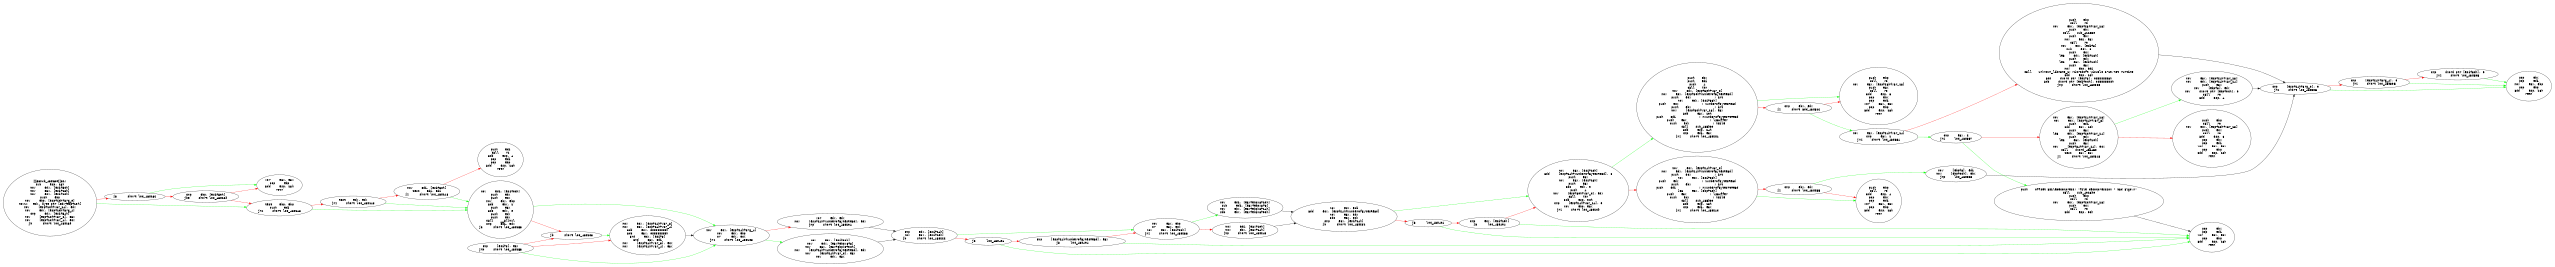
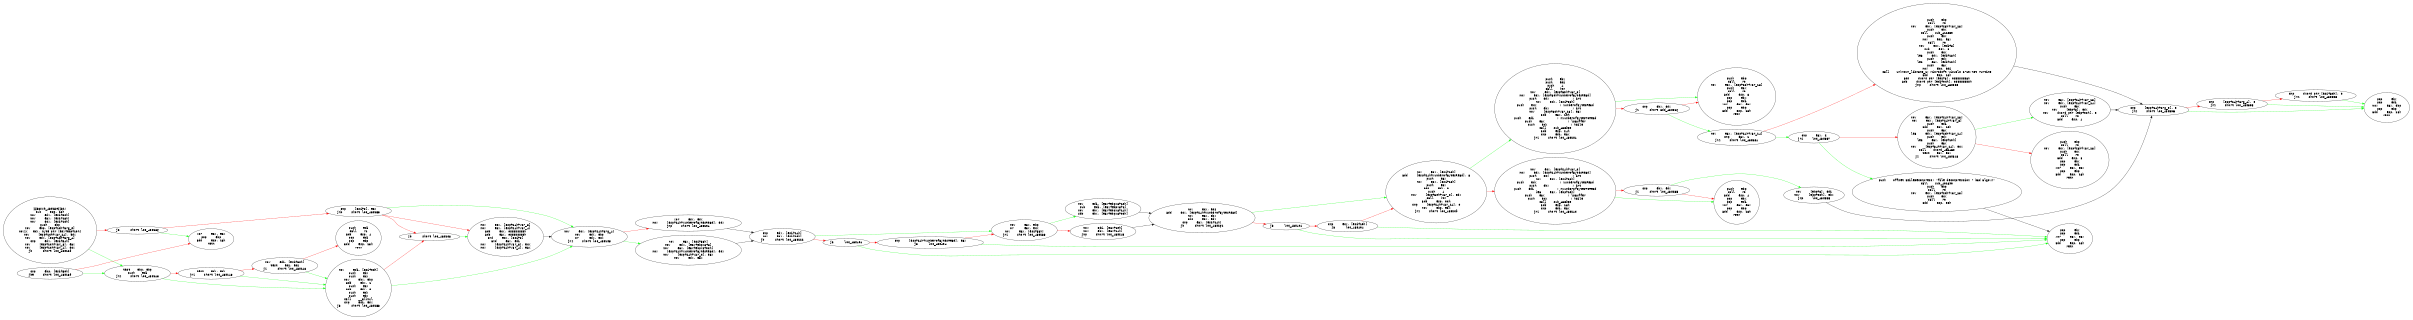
(168, 197) -> (245, 221)
(240, 202) -> (93, 273)
